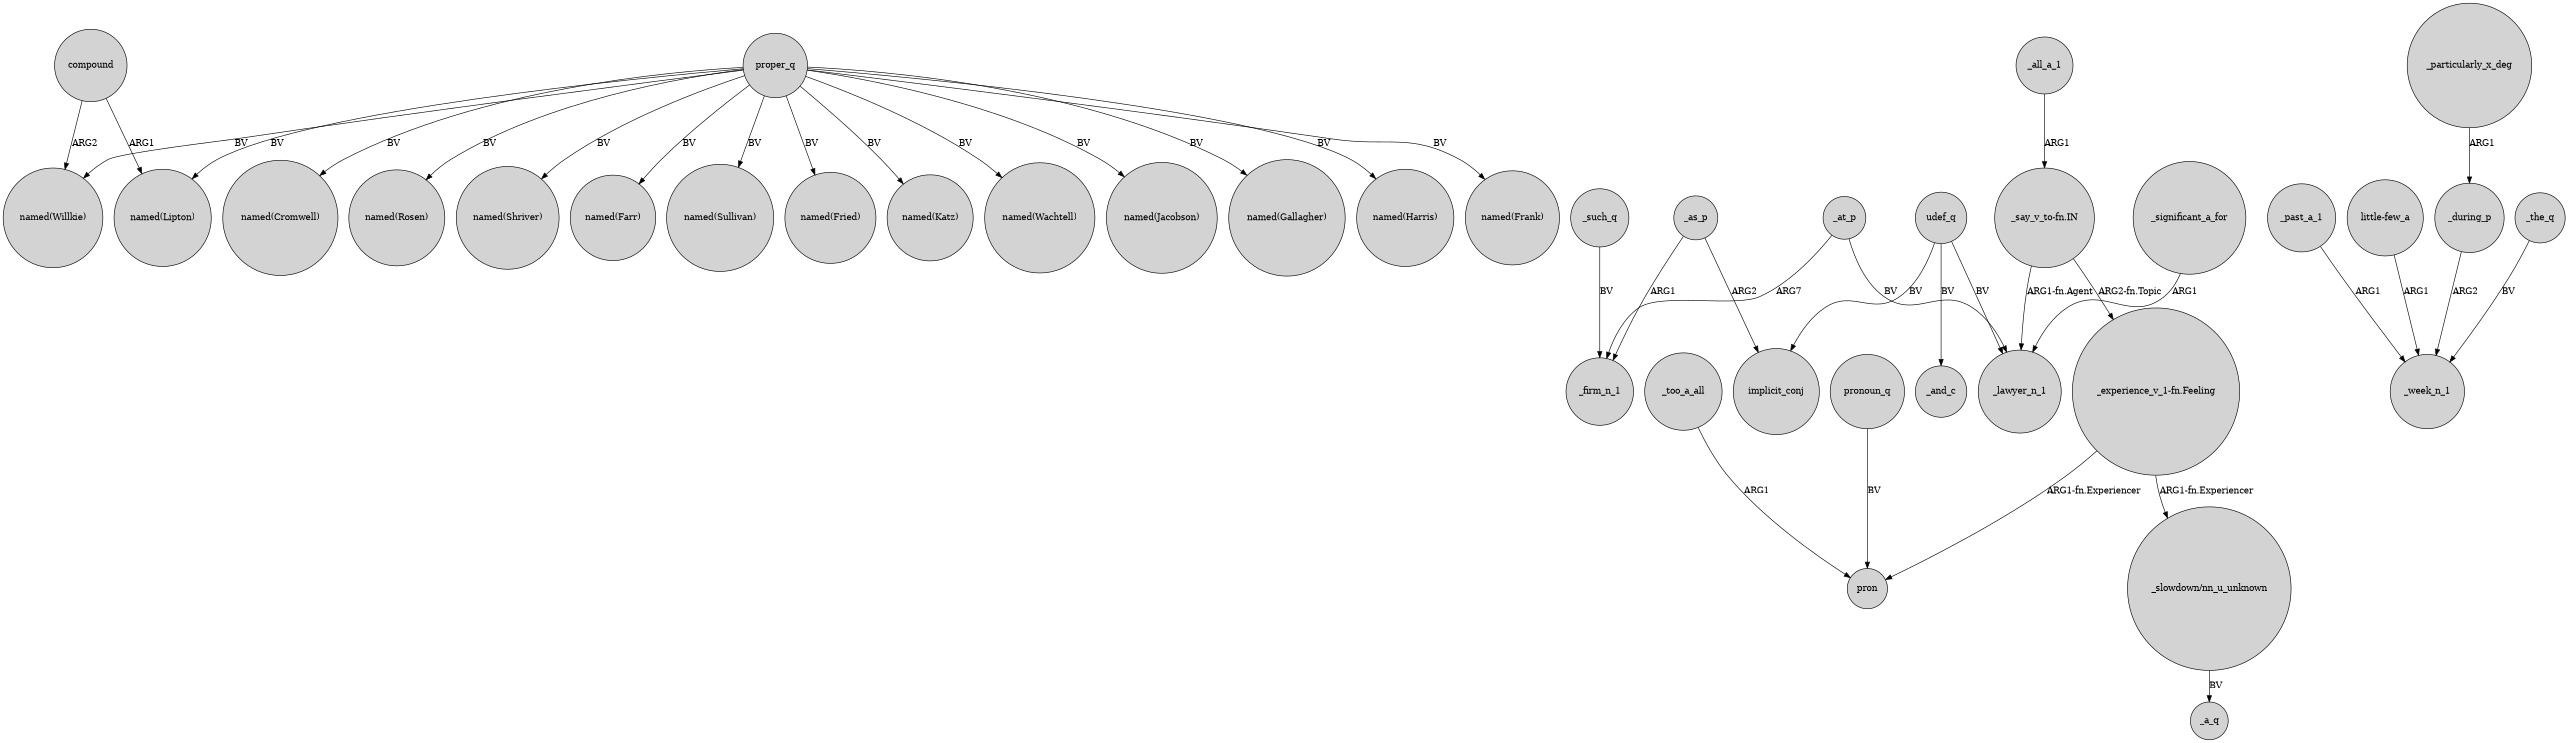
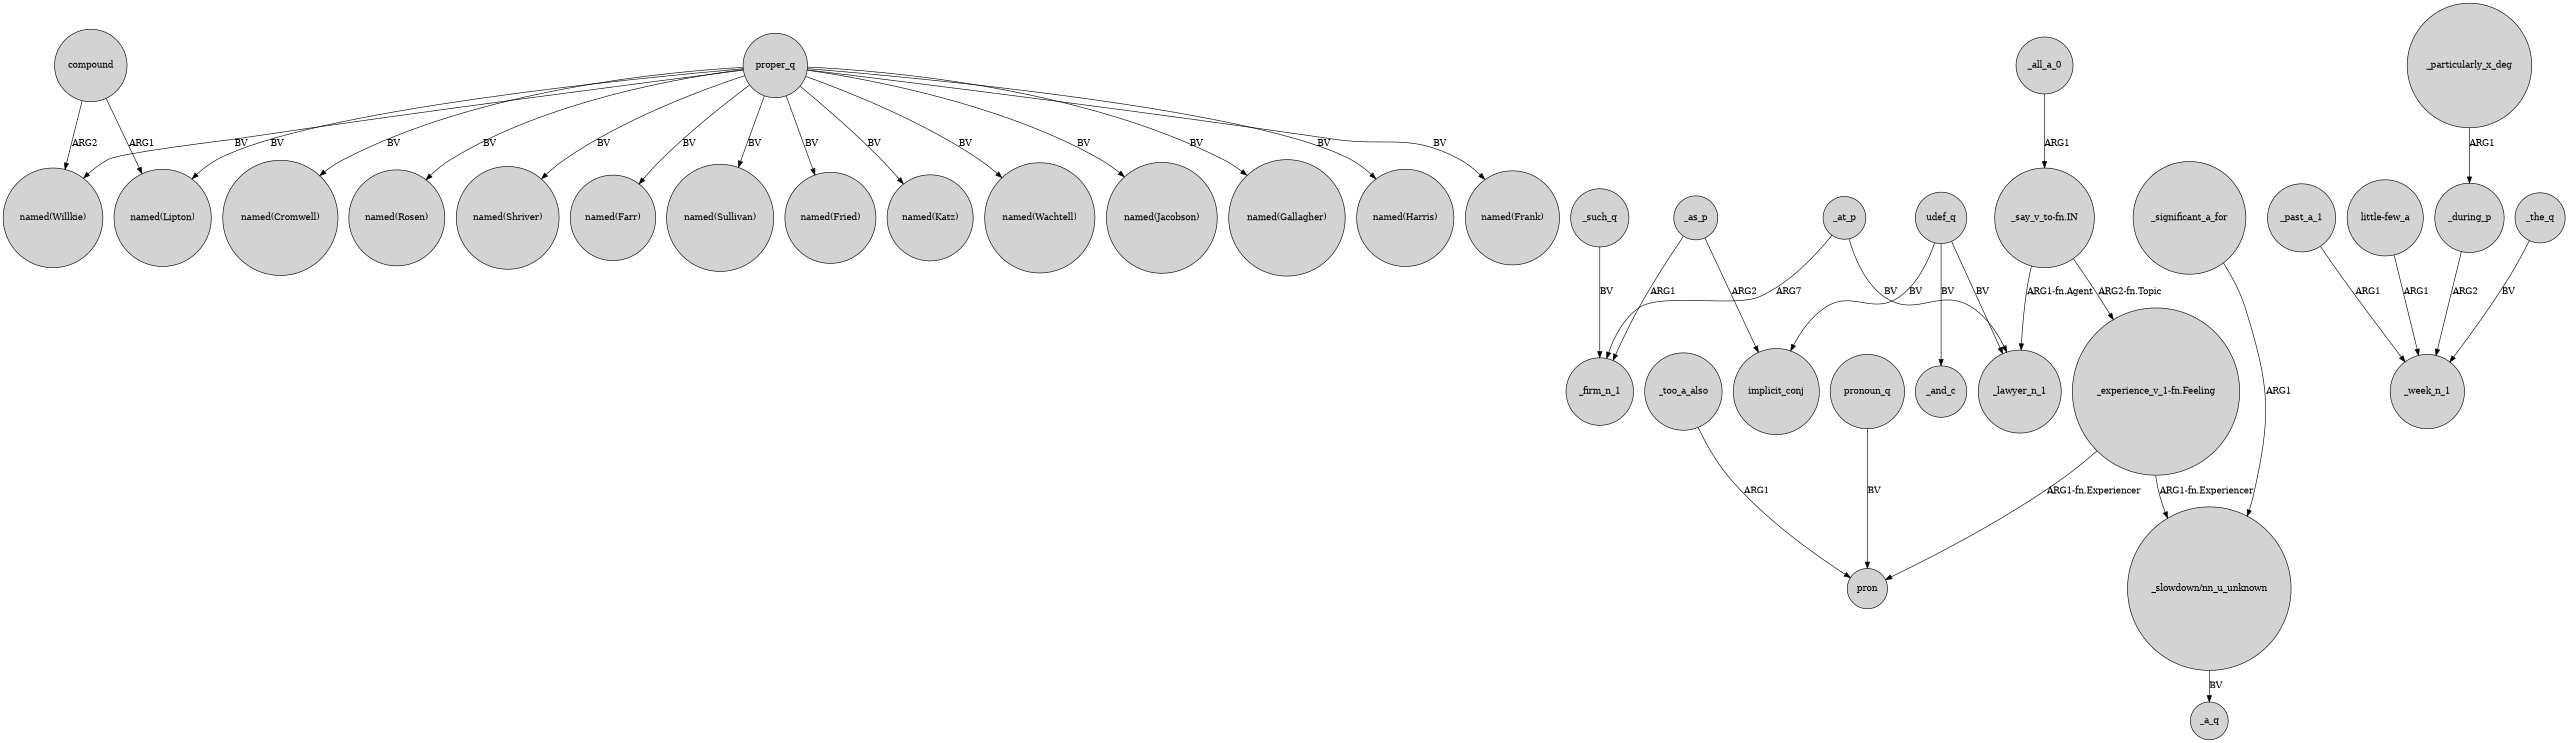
(2045, 65) -> (2045, 65)
(2110, 302) -> (2264, 384)
(1683, 392) -> (1683, 392)
